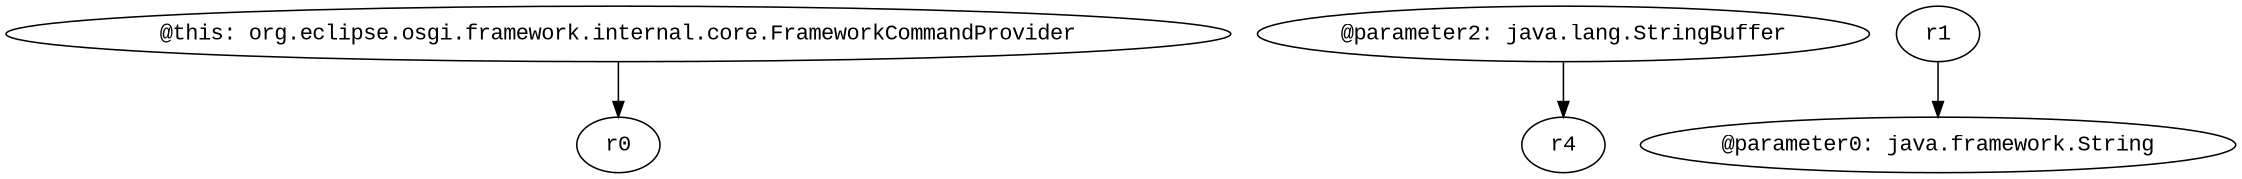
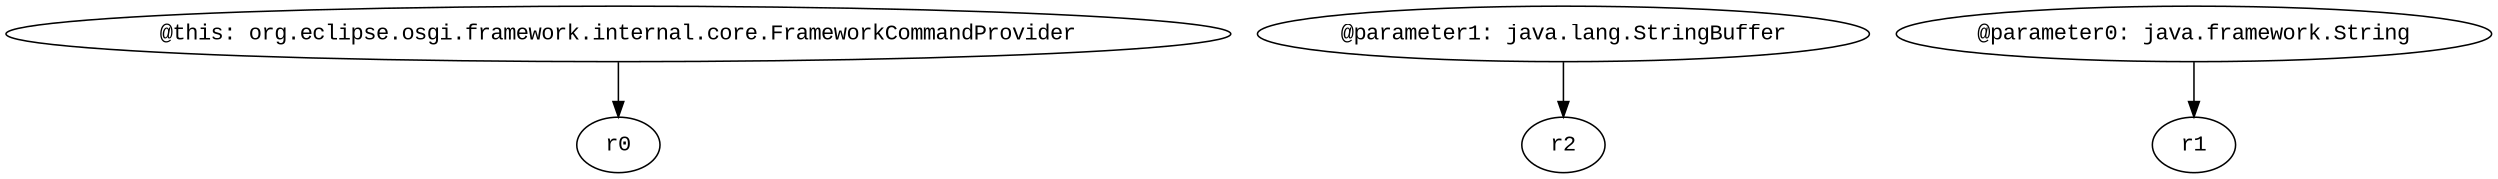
(1563, 34) -> (1563, 34)
(1938, 82) -> (2194, 82)
(1563, 145) -> (1563, 145)
